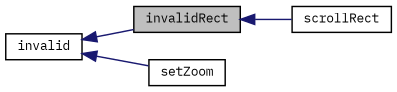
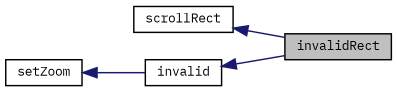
(273, 19) -> (266, 34)
(123, 61) -> (121, 73)
